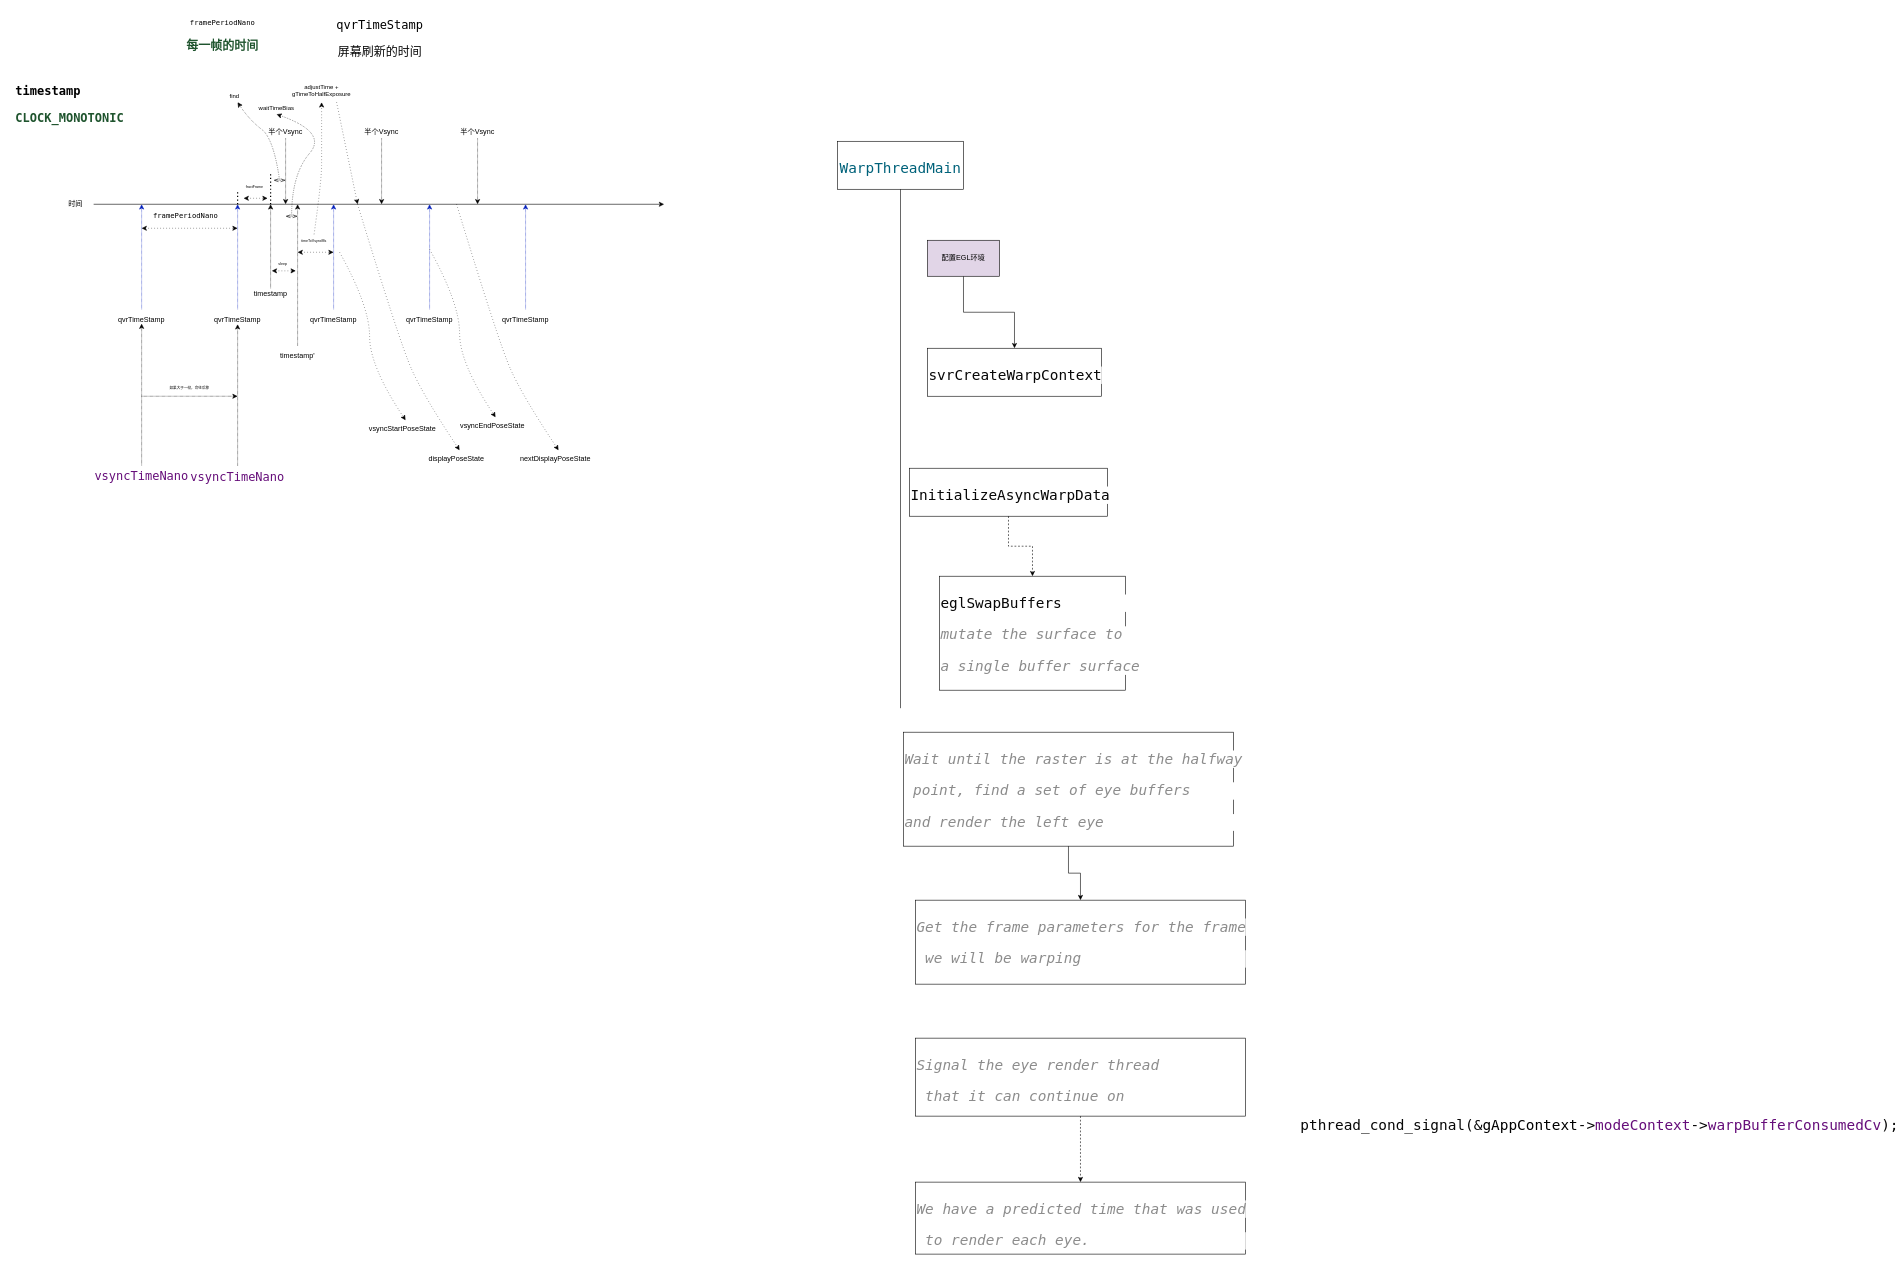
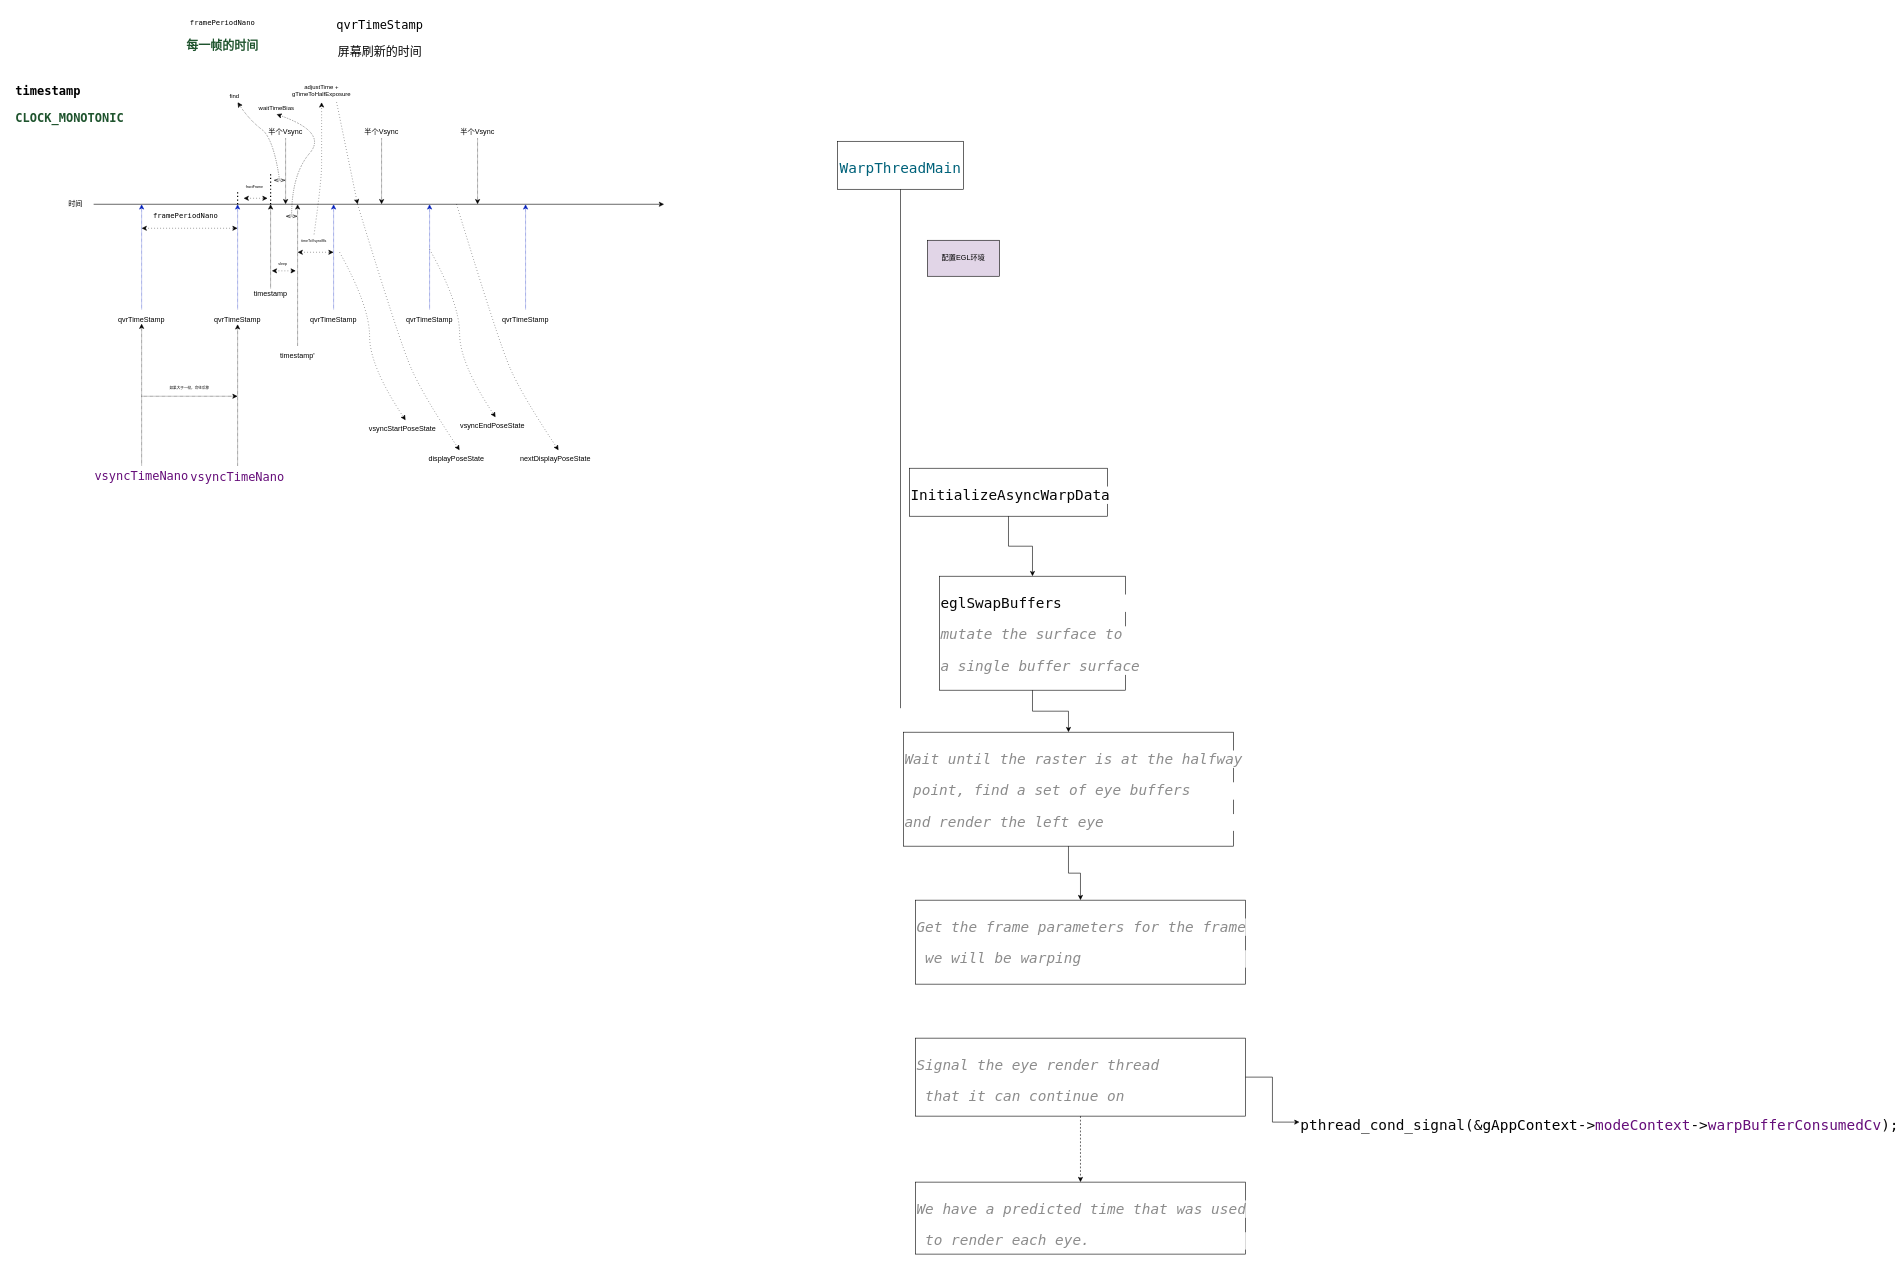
(963, 295) -> none
(1014, 372) -> none
(1018, 546) -> (1018, 546)
none -> (1032, 701)
none -> (1272, 1099)
